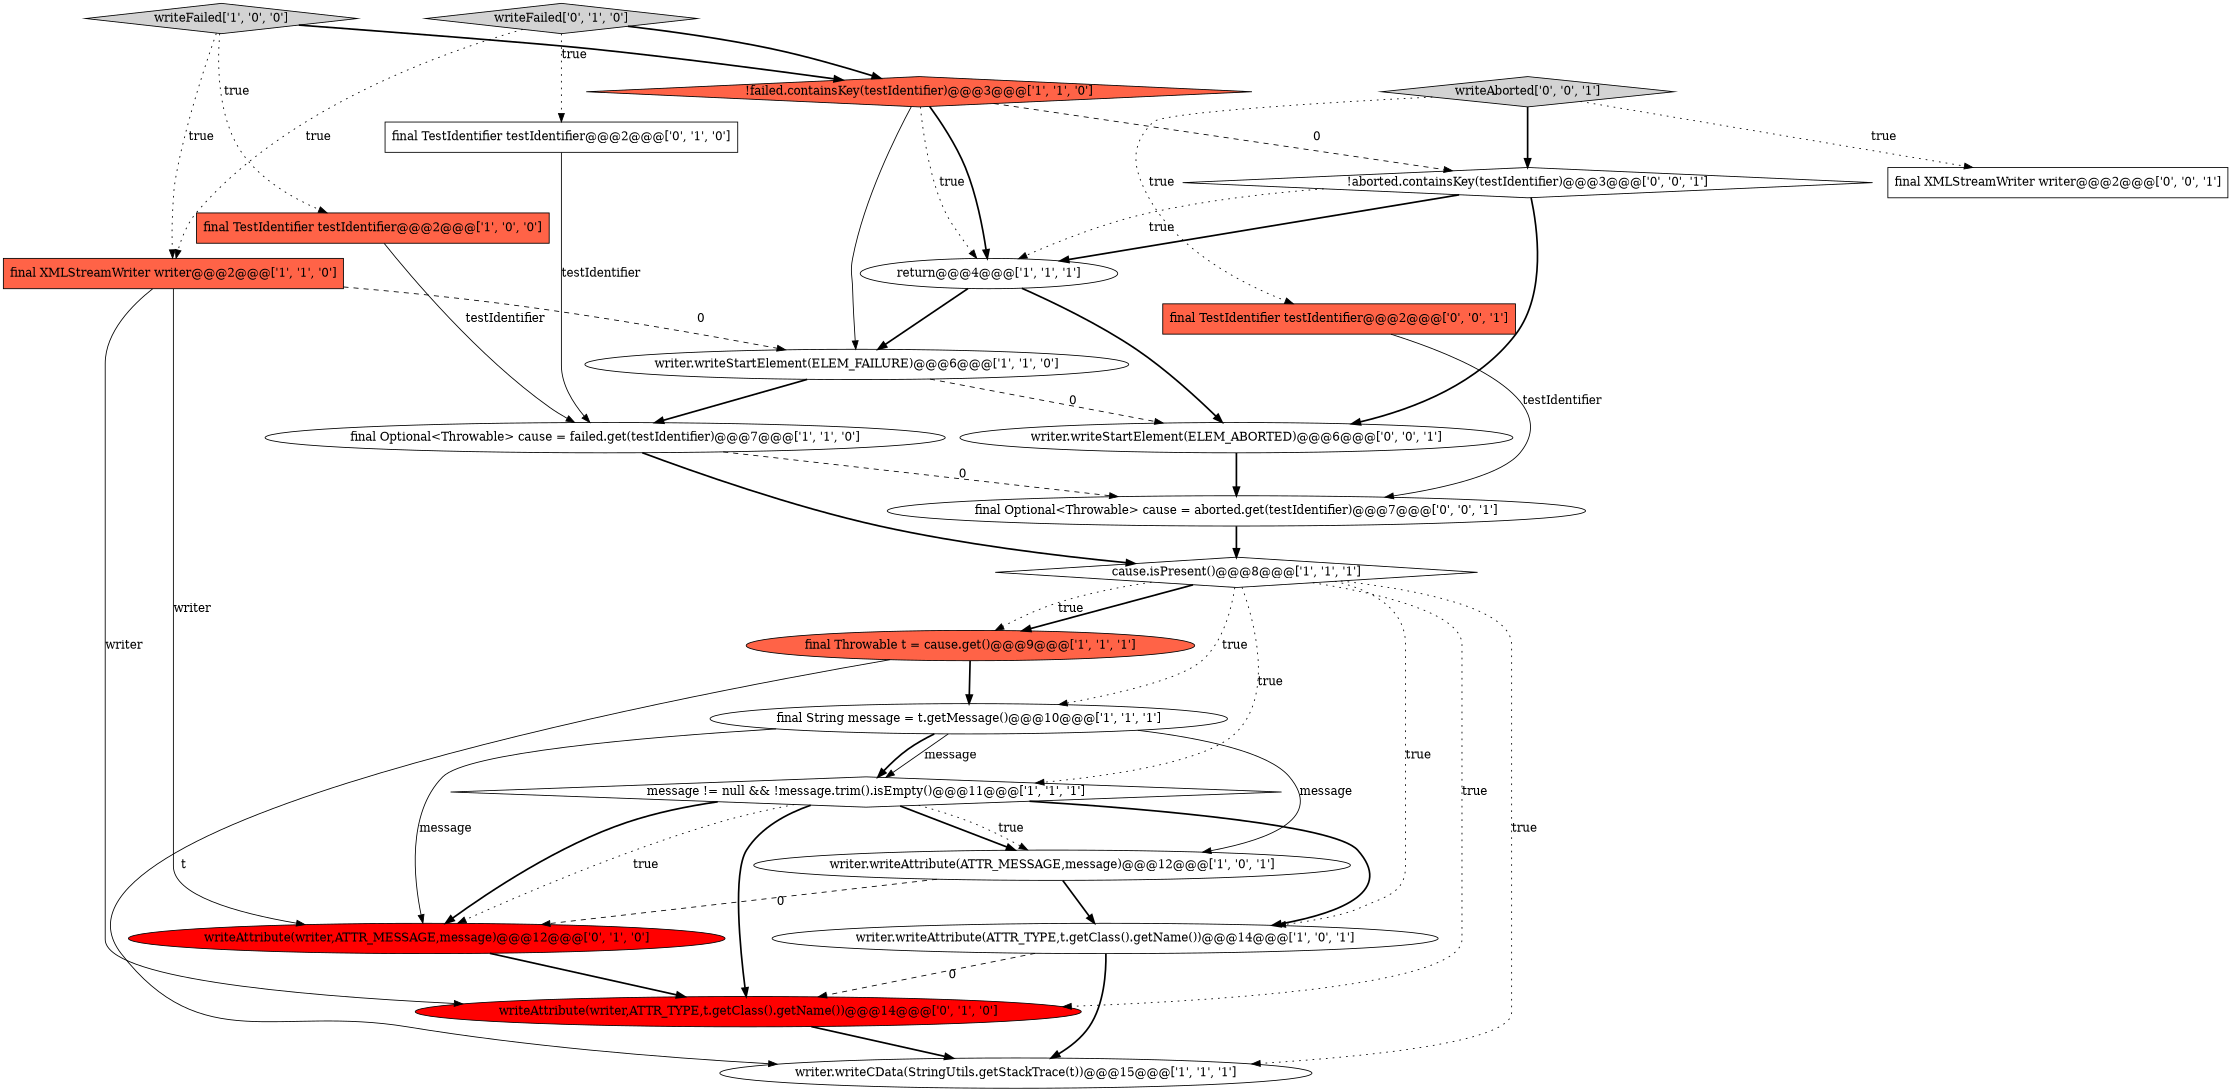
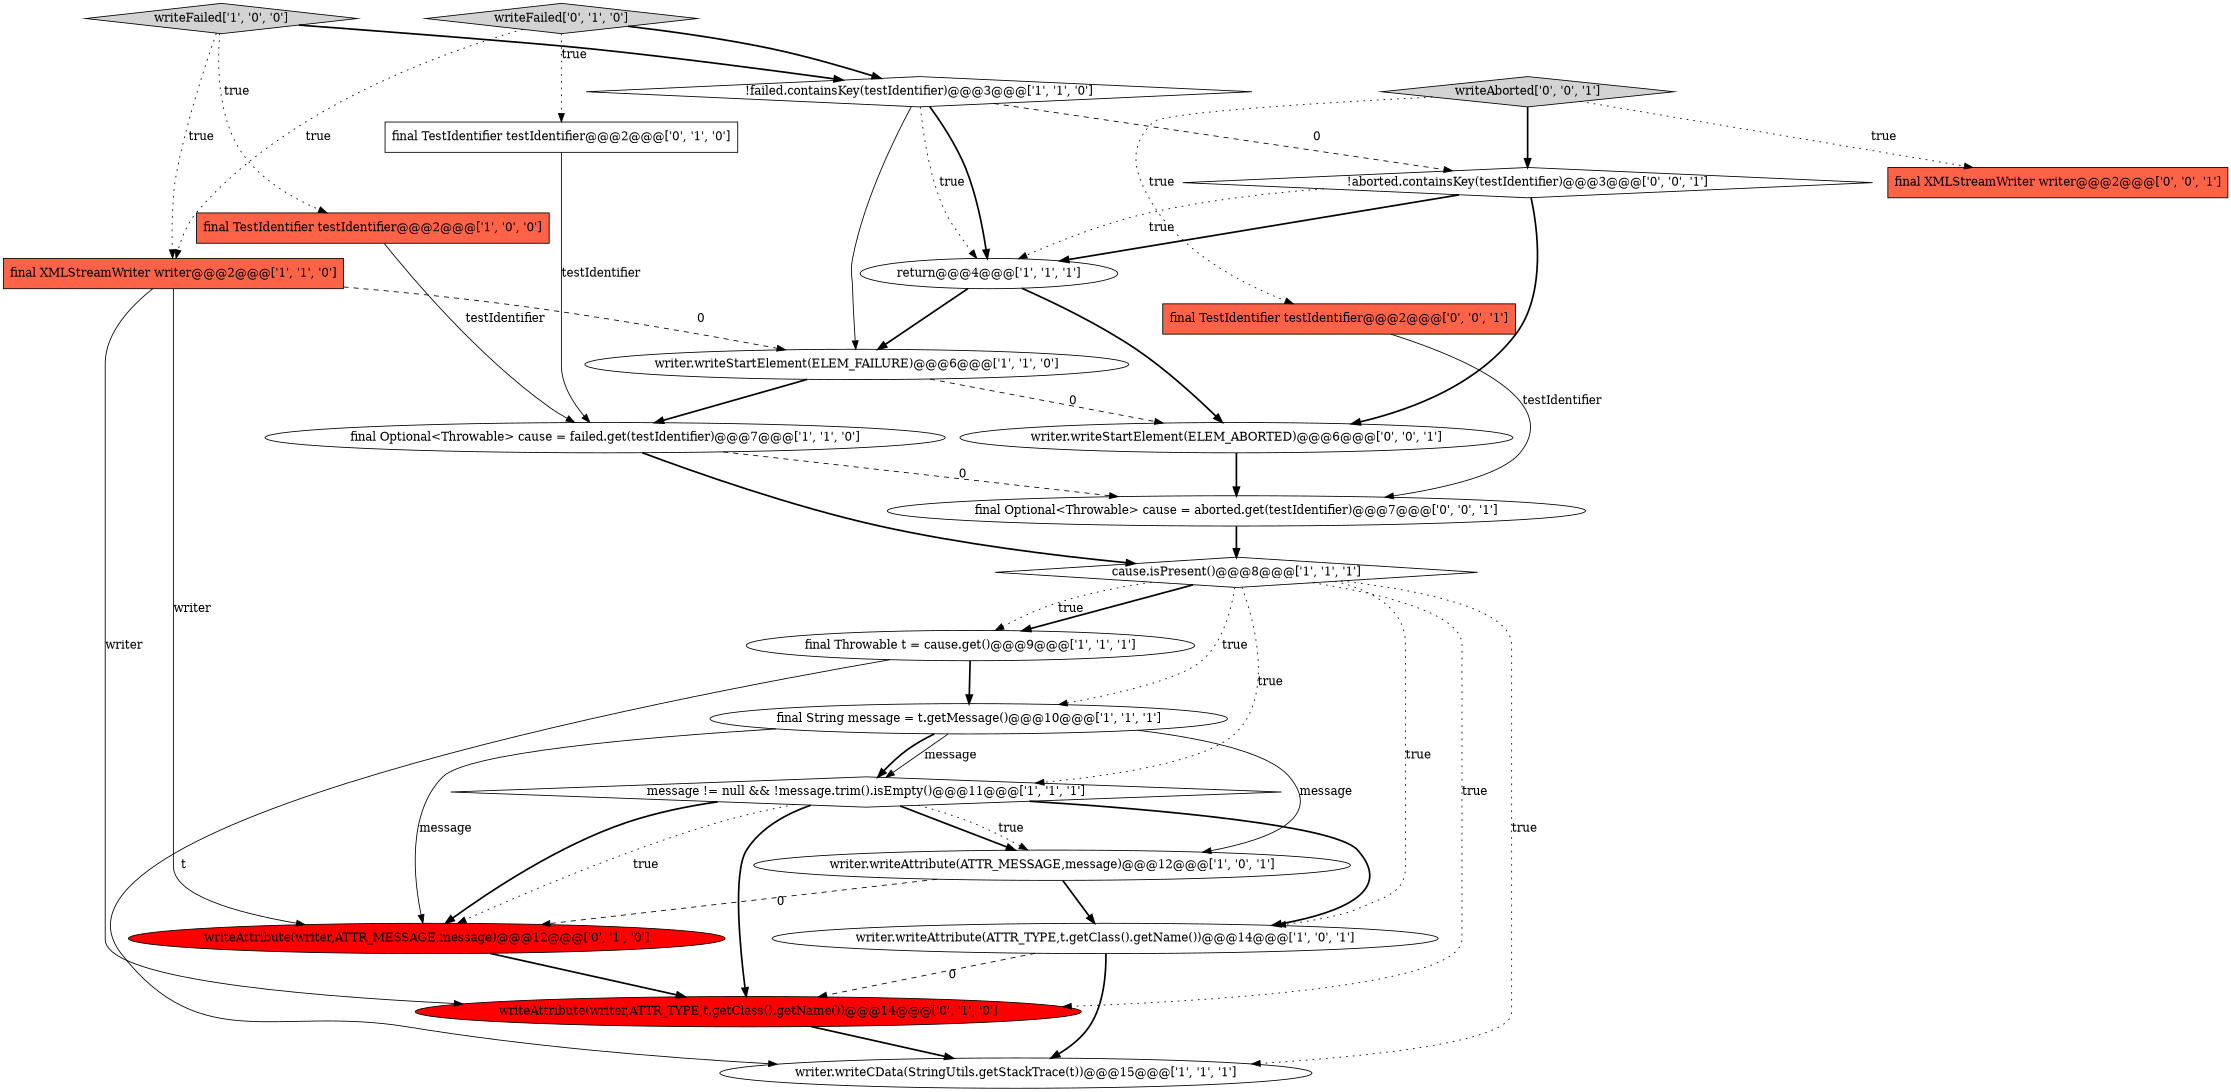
(919, 92) -> (919, 92)
(2058, 183) -> (2058, 183)
(970, 646) -> (970, 646)
